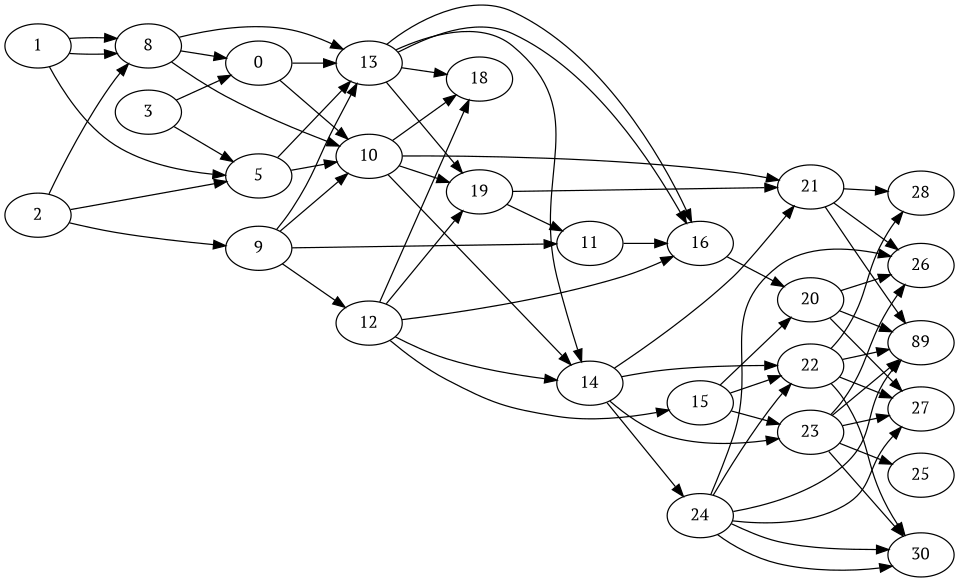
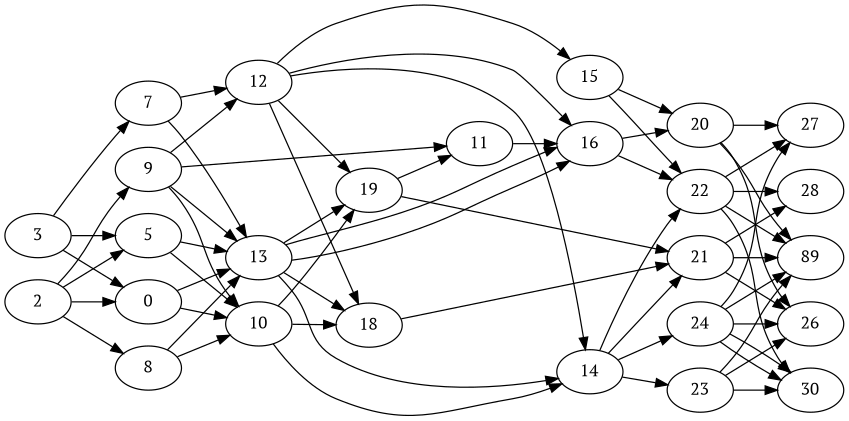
(38, 46) -> none
(198, 54) -> (87, 302)
none -> (148, 103)
(585, 160) -> (529, 293)
(750, 416) -> none
(860, 422) -> none
(741, 451) -> (640, 165)
(921, 475) -> none
